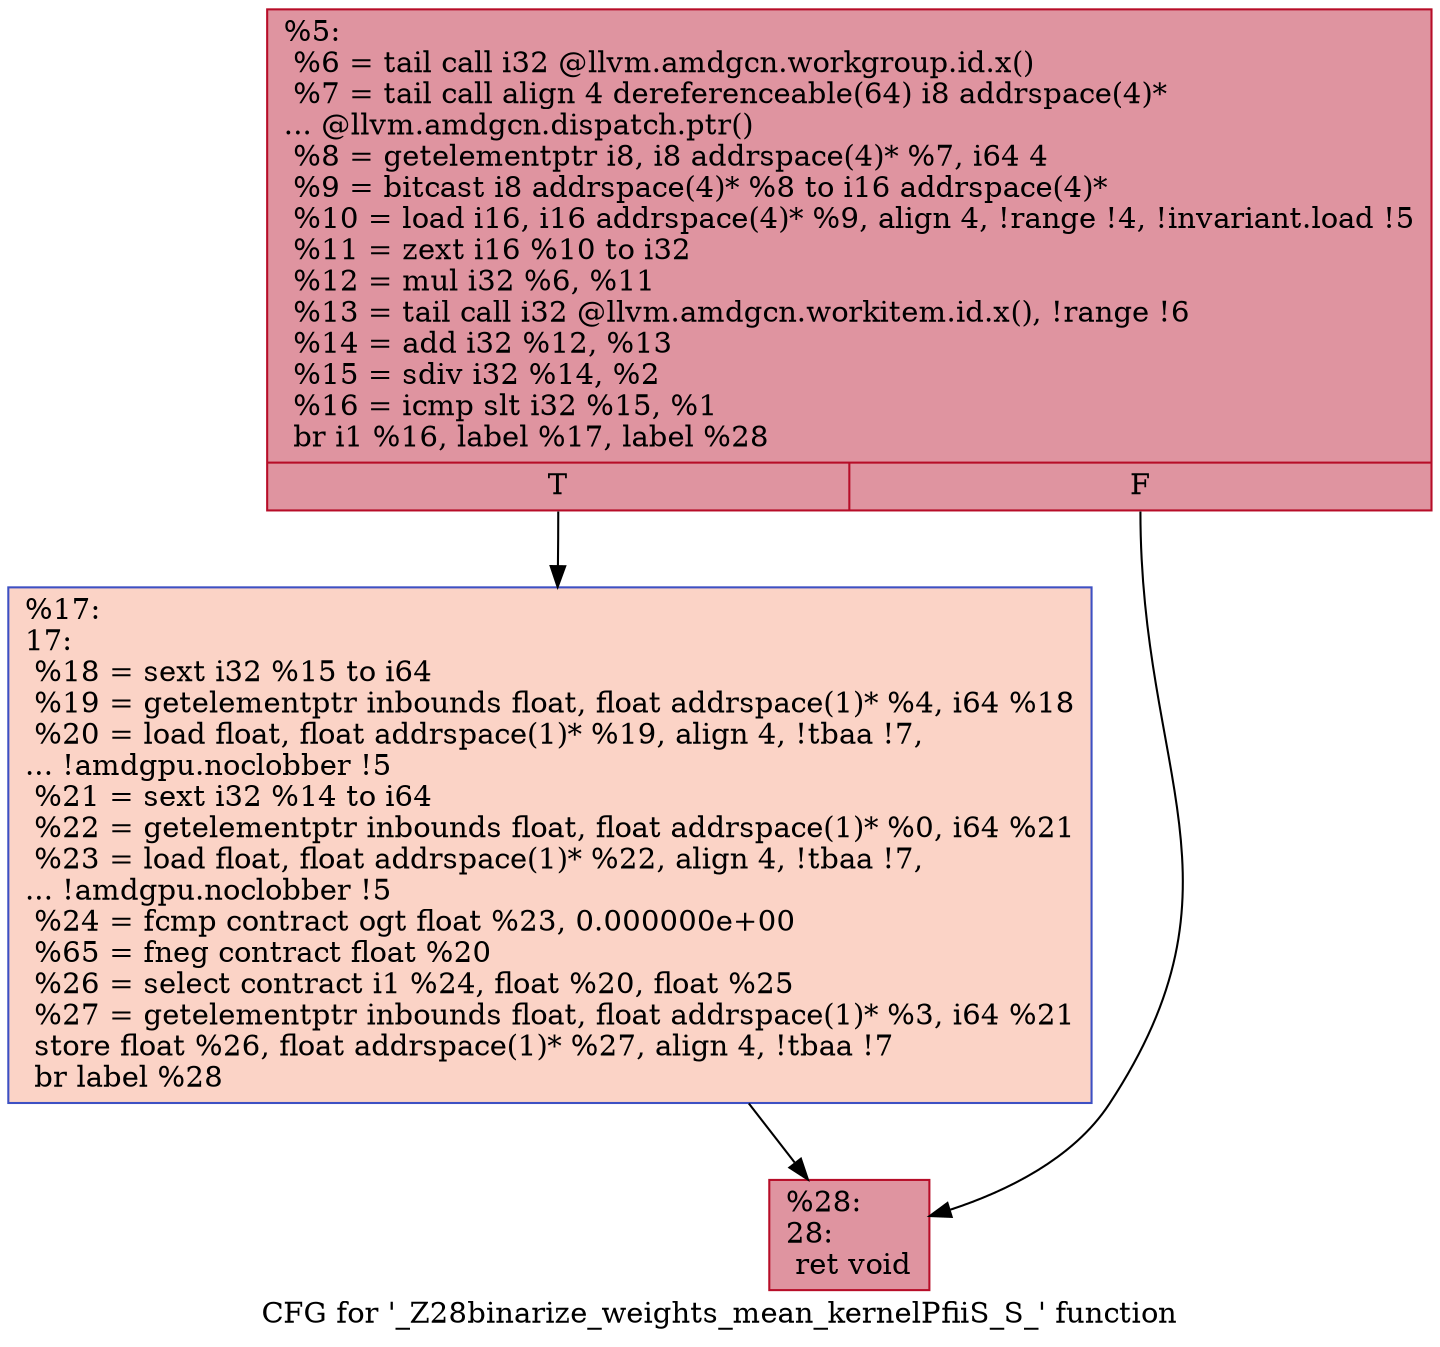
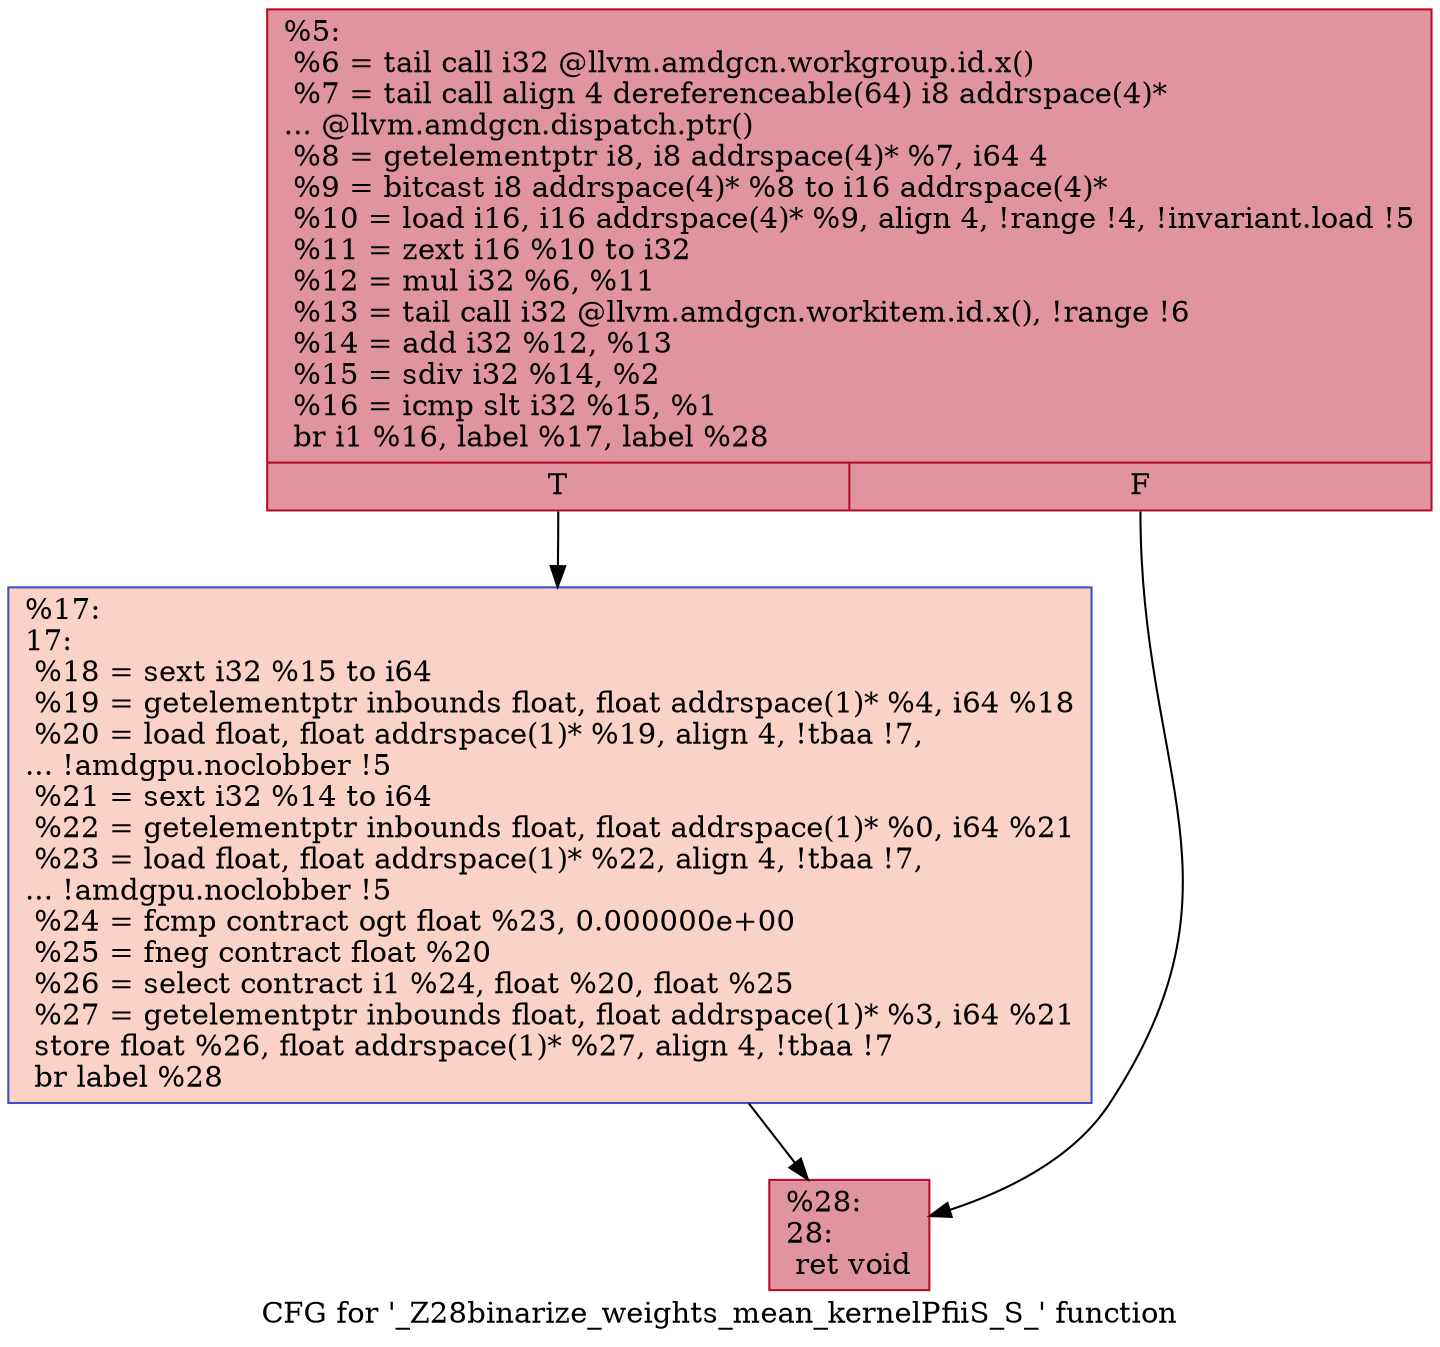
(259, 953) -> (259, 953)
